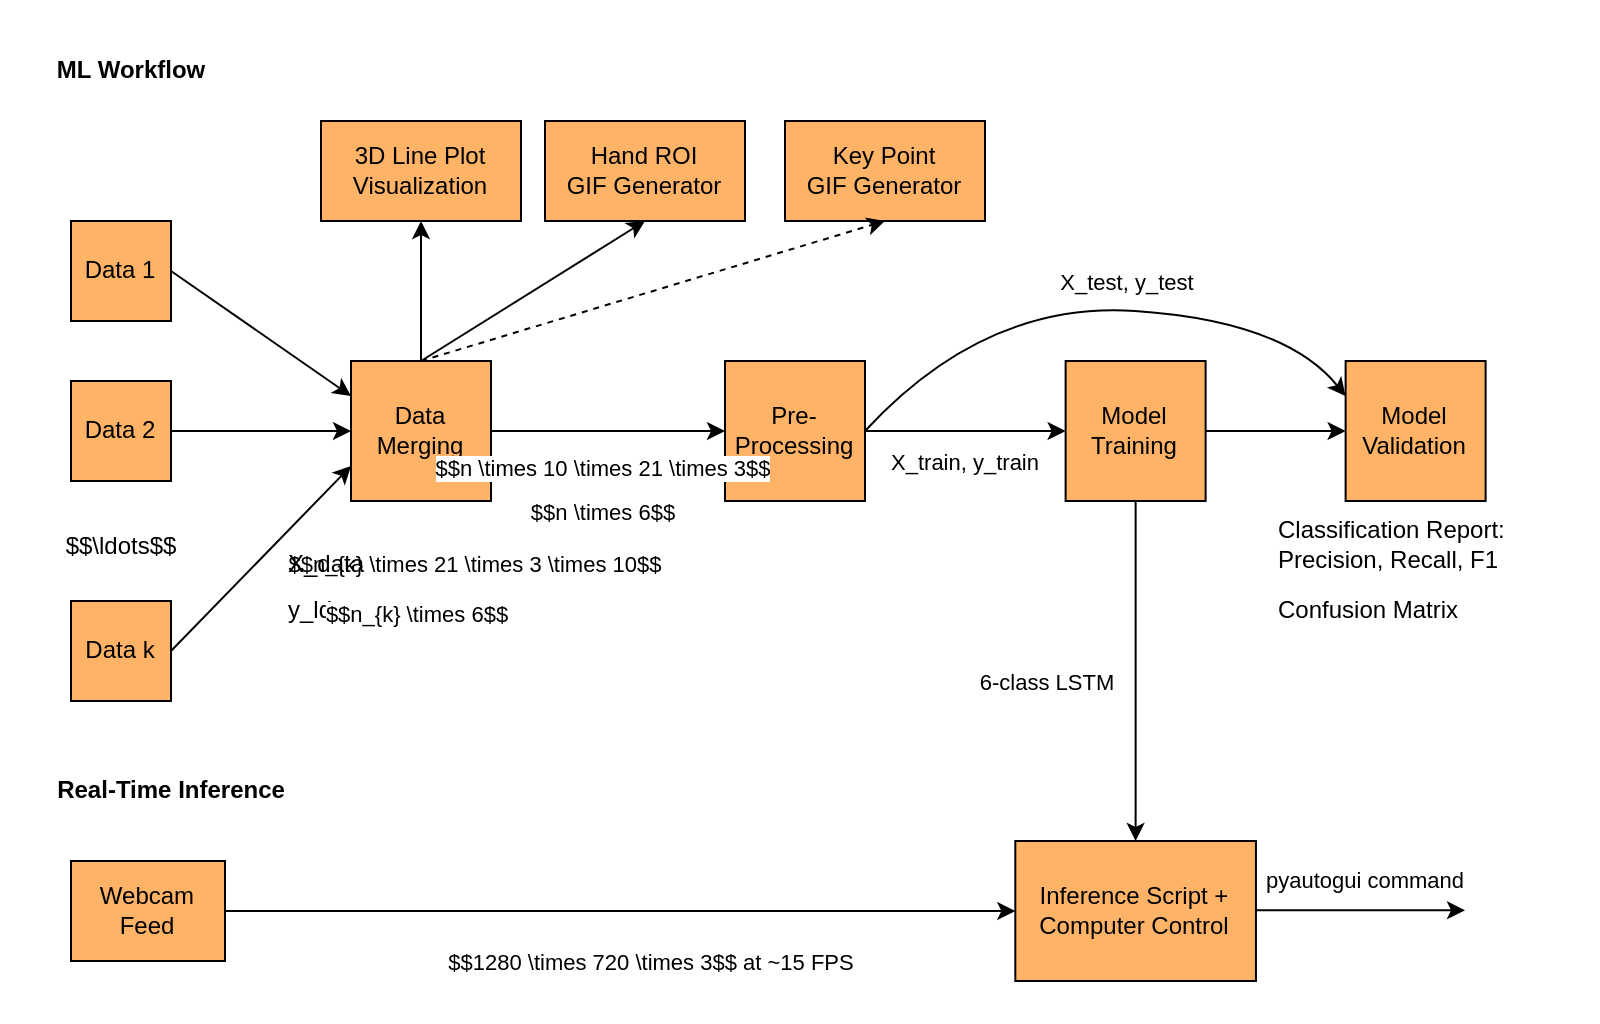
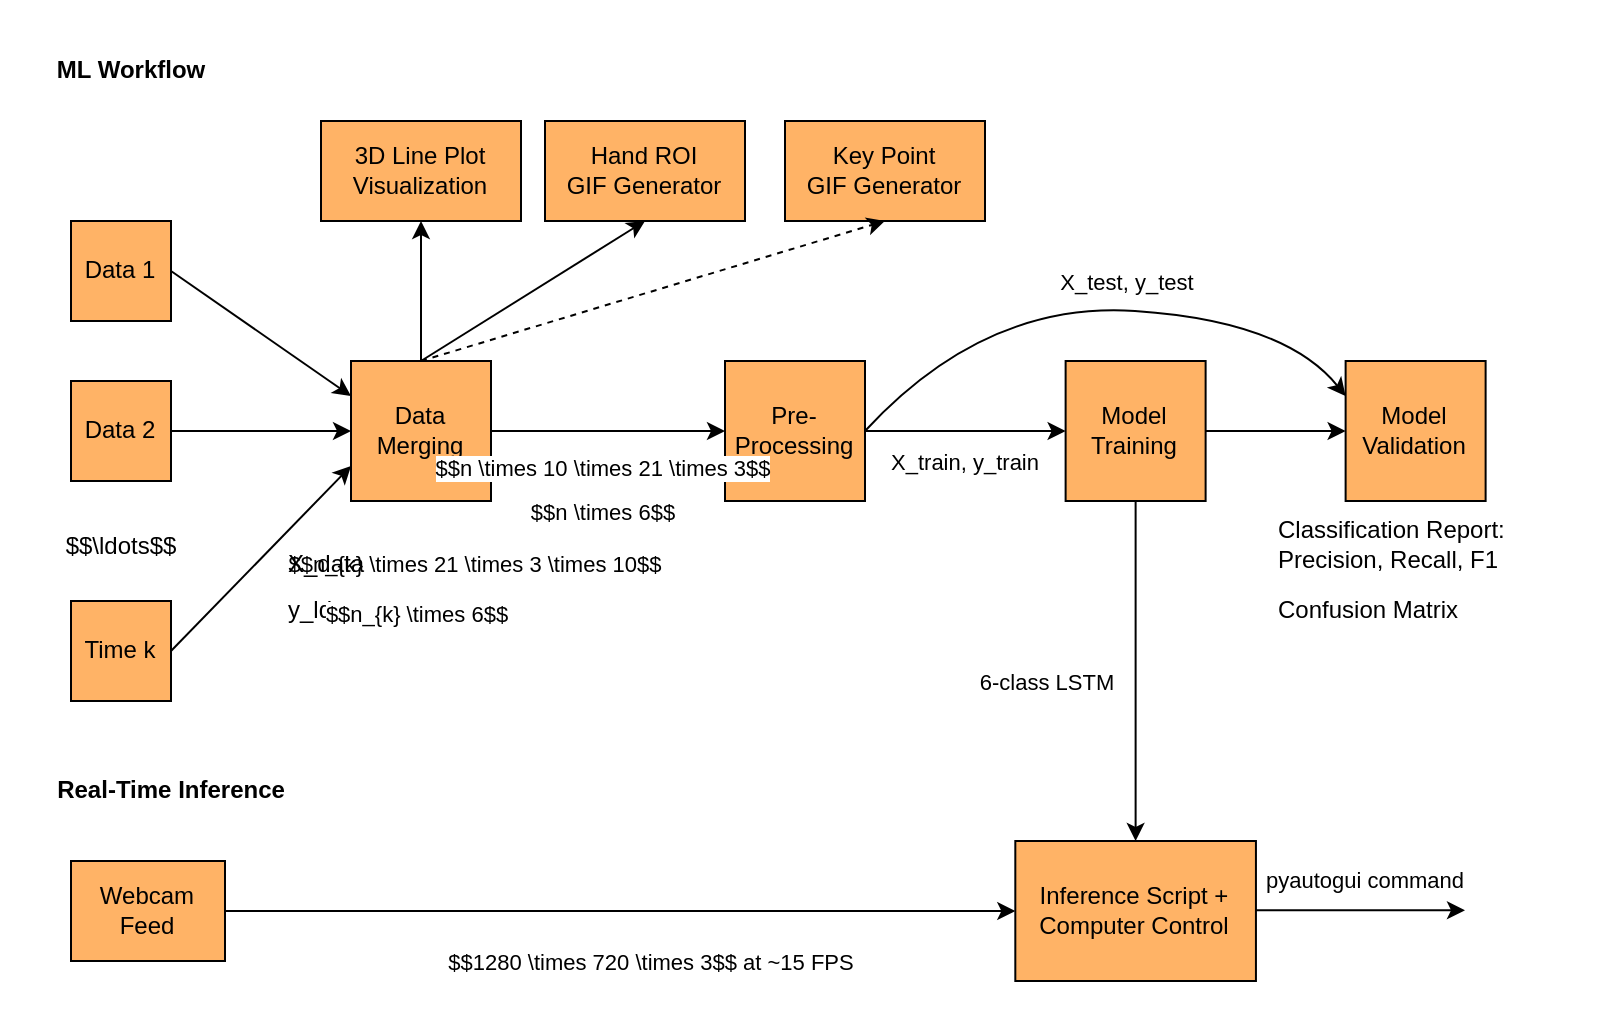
(121, 651) -> (121, 651)
